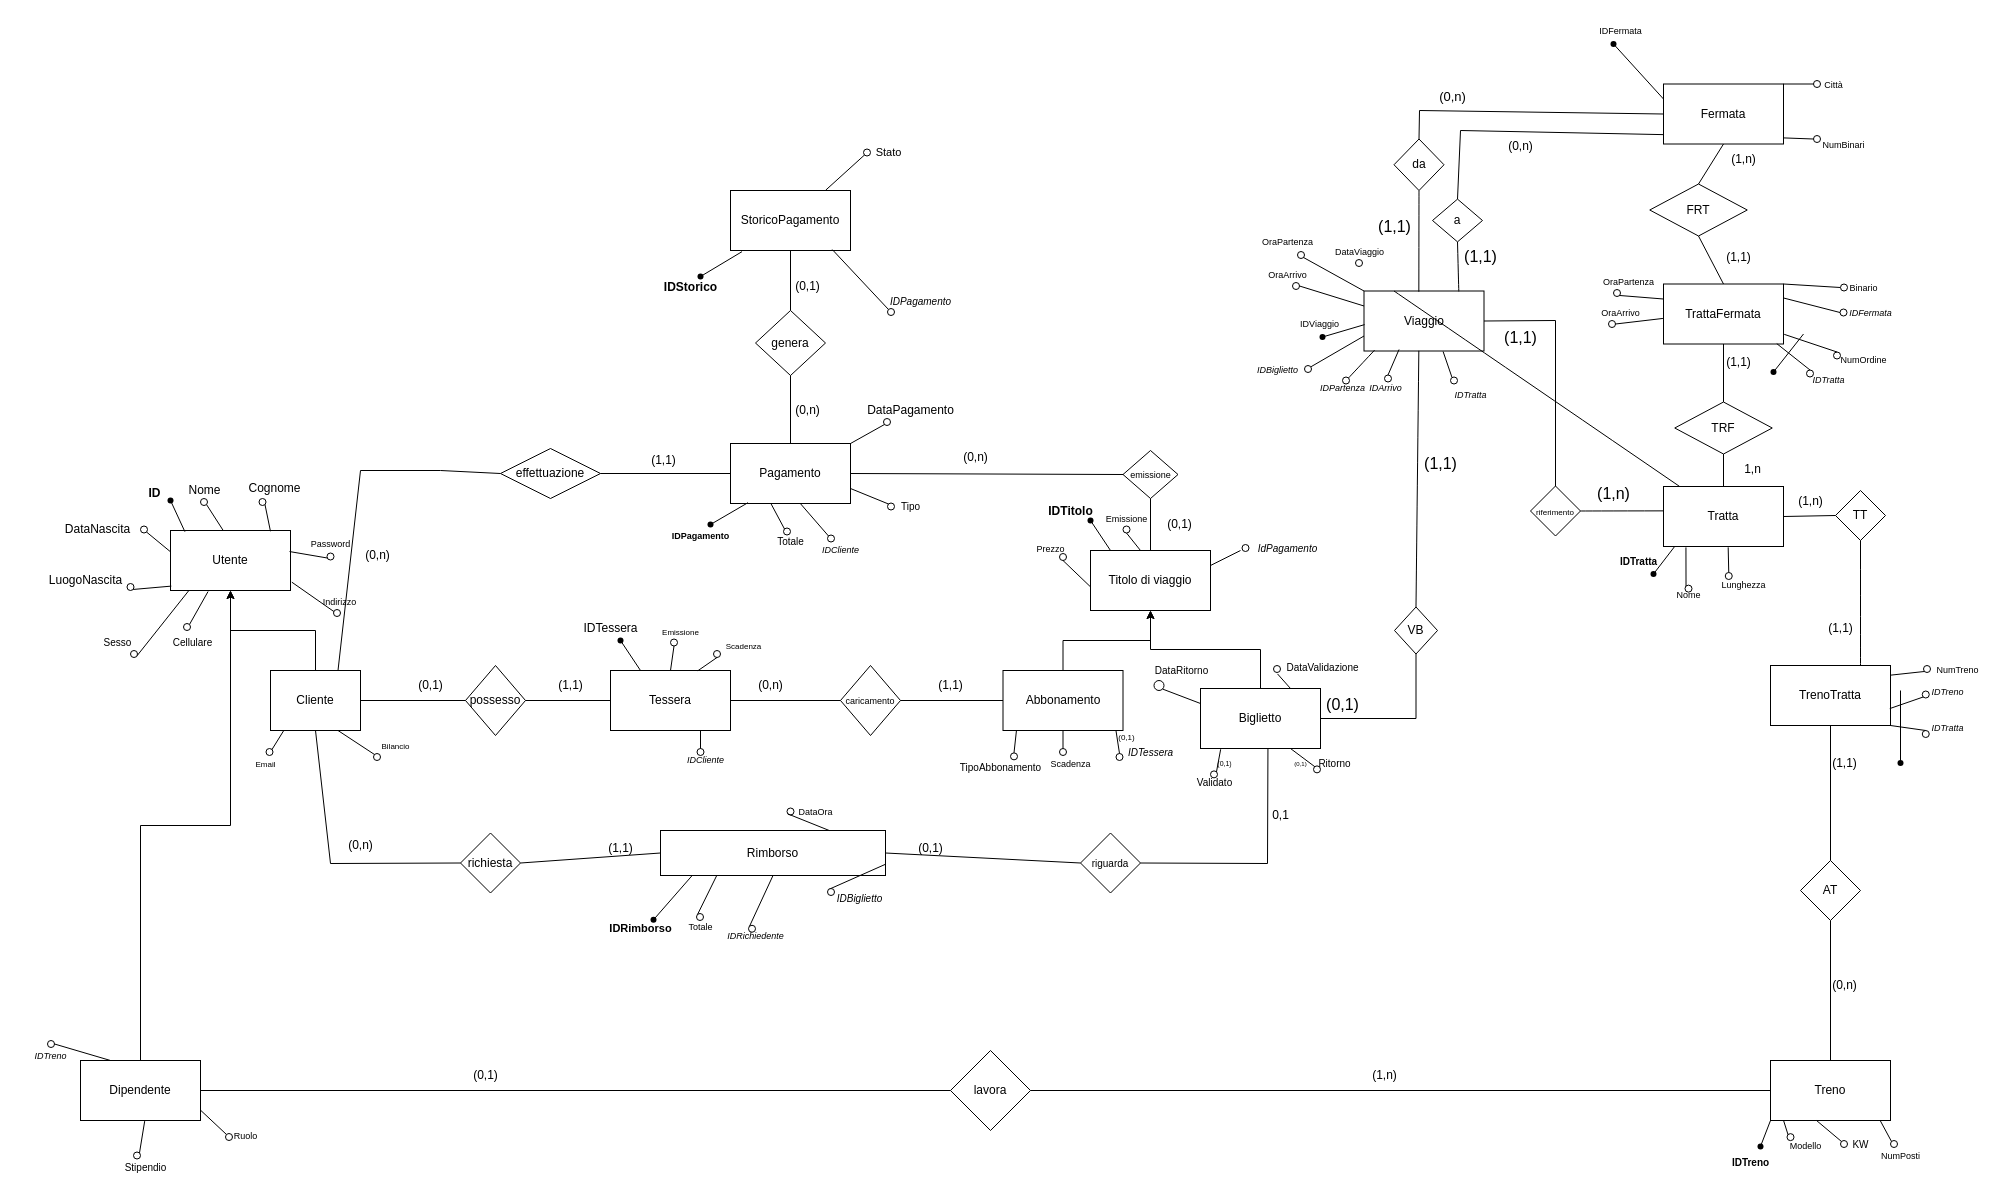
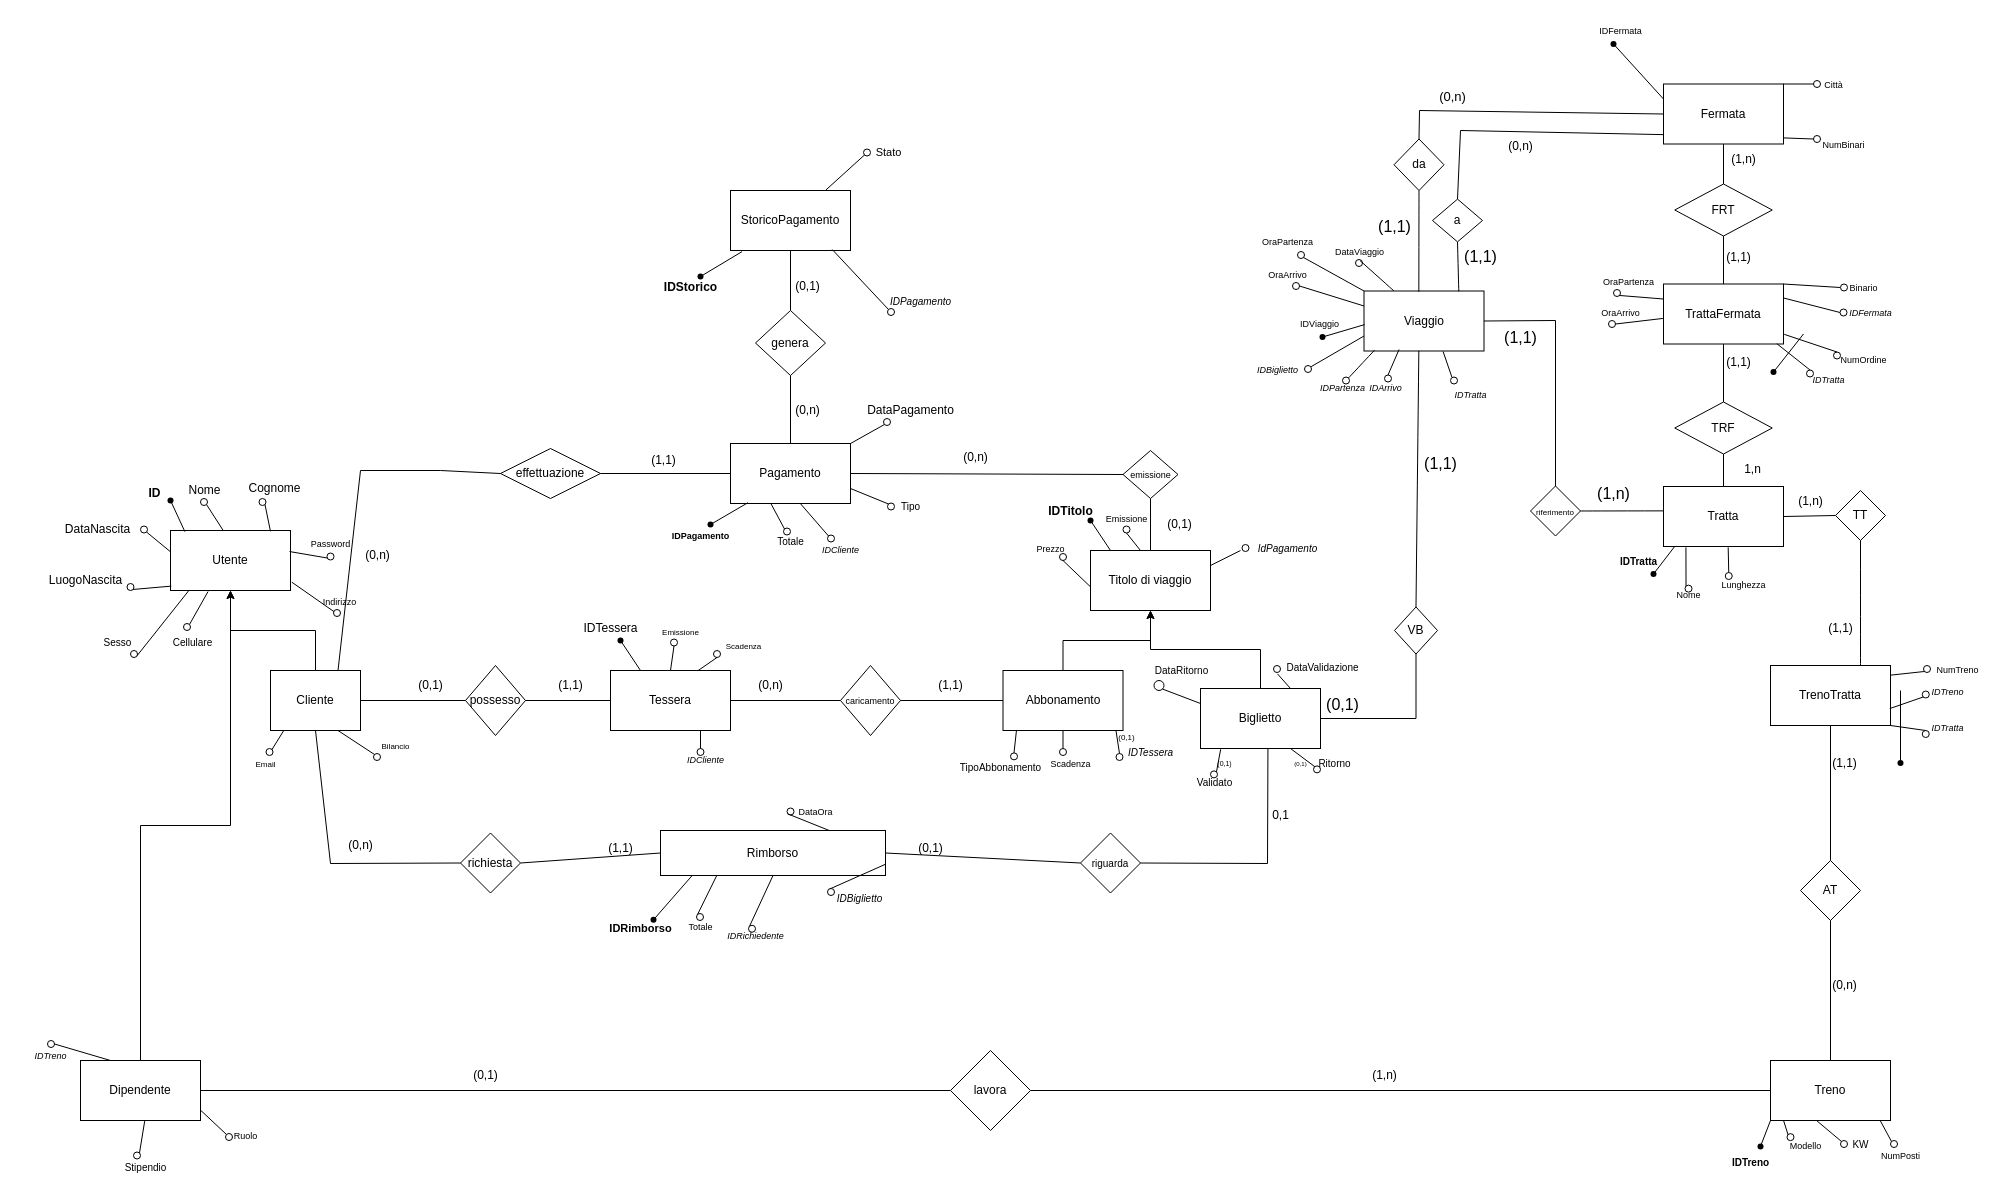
(1699, 210) -> (1724, 210)
(1536, 389) -> (1378, 277)
